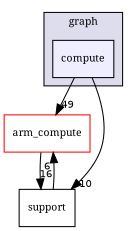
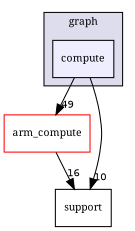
(54, 176) -> none
